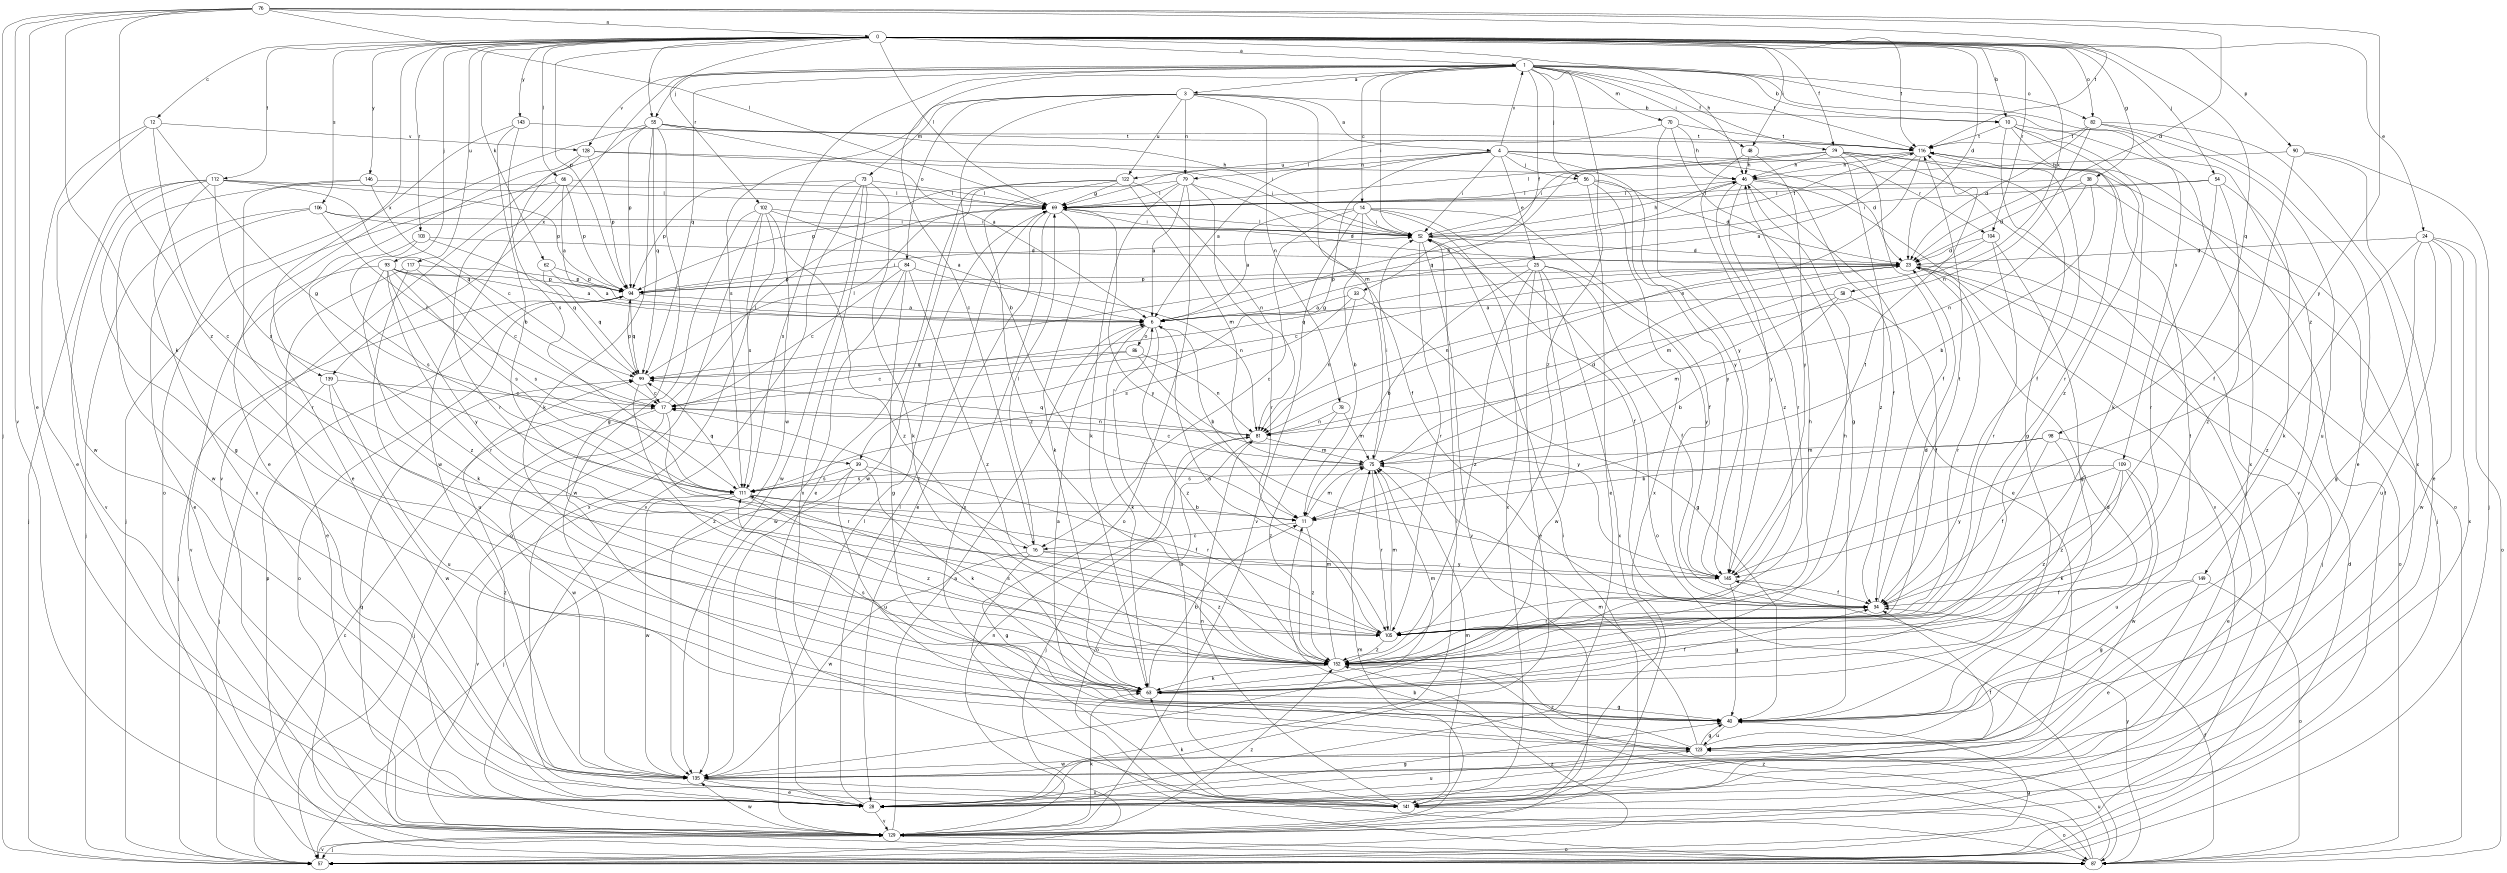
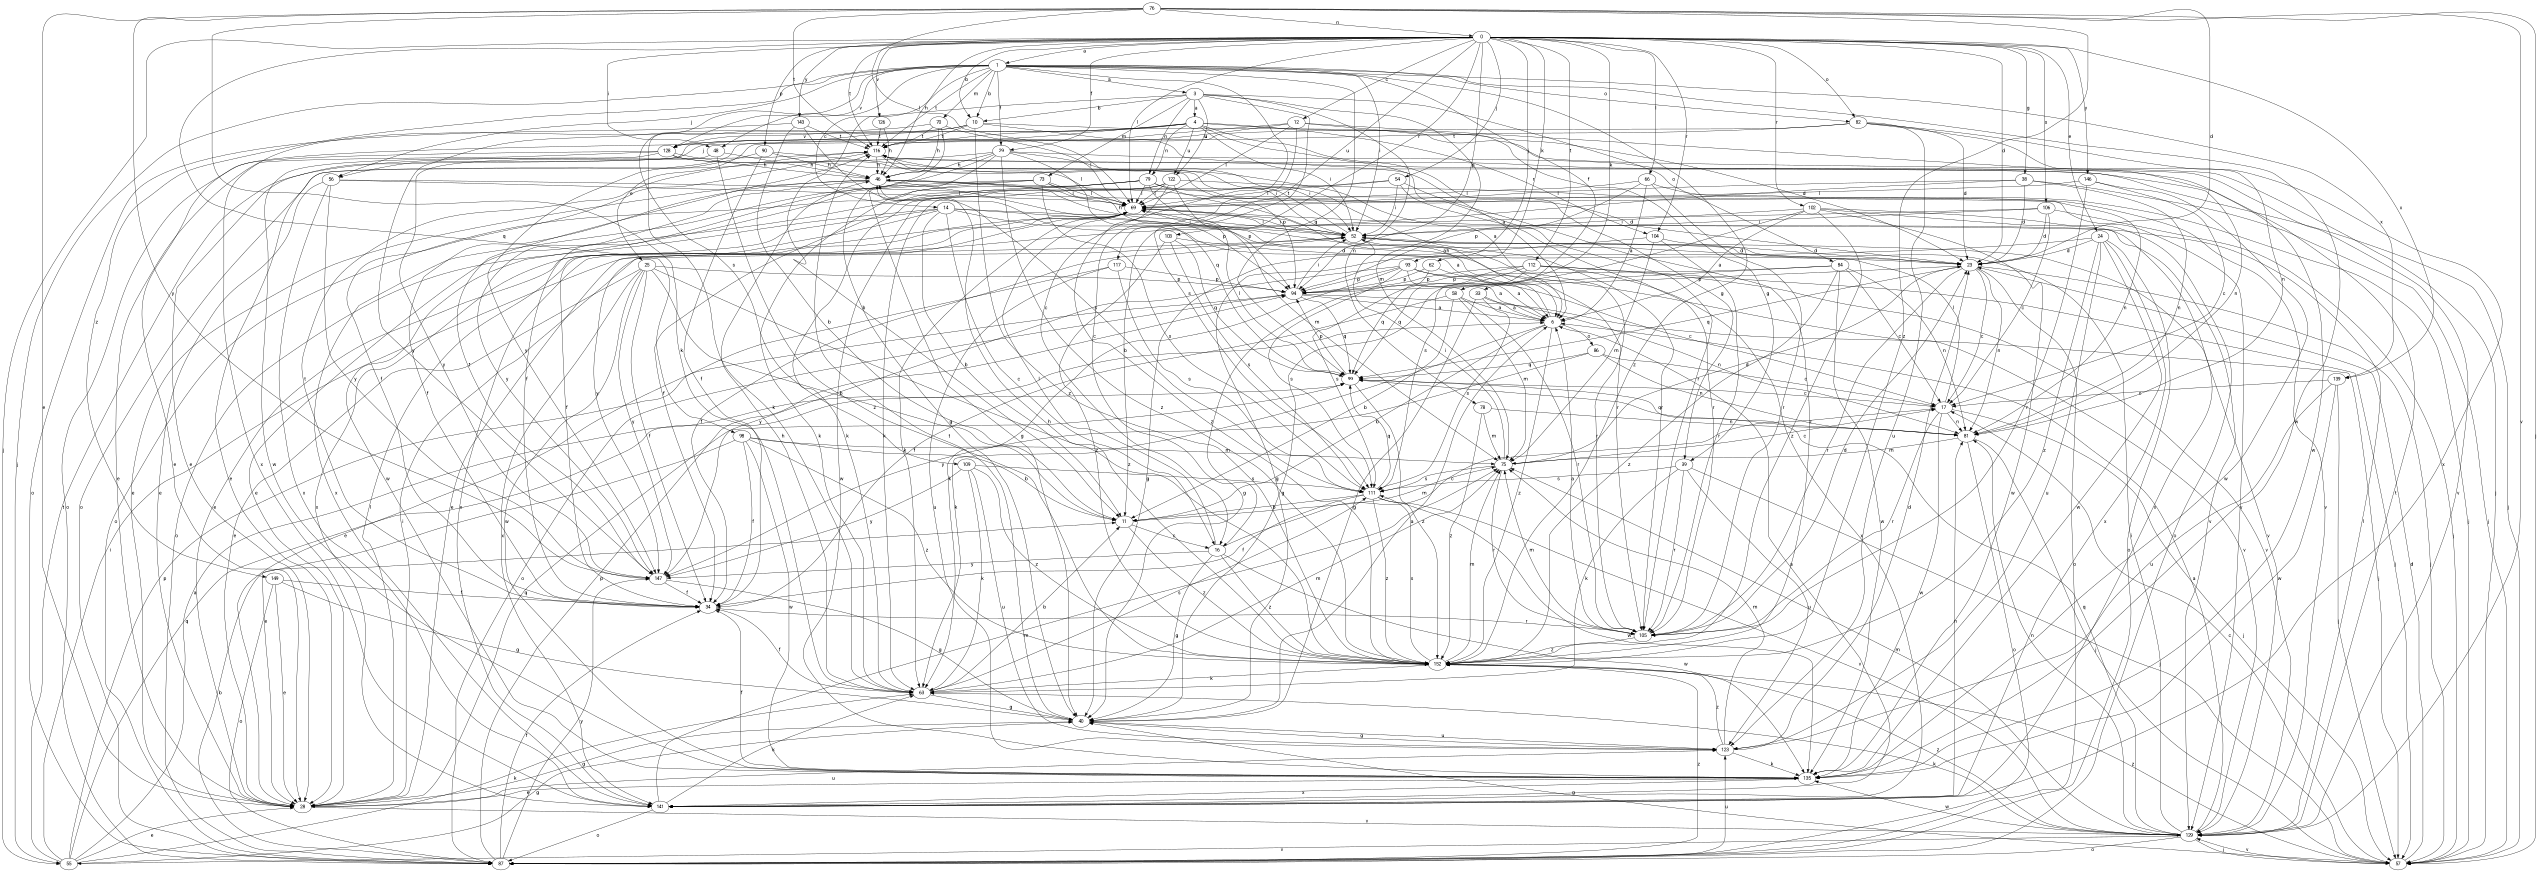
(1511, 110) -> (931, 131)
none -> (881, 123)
(410, 137) -> (1206, 137)
(1095, 194) -> (1155, 194)
(633, 195) -> (1222, 165)
none -> (63, 454)
(821, 547) -> (1575, 456)
(1727, 579) -> (658, 579)
(505, 593) -> (526, 593)
(247, 633) -> (1131, 850)
(1608, 761) -> (784, 763)
(1063, 764) -> (1772, 764)
